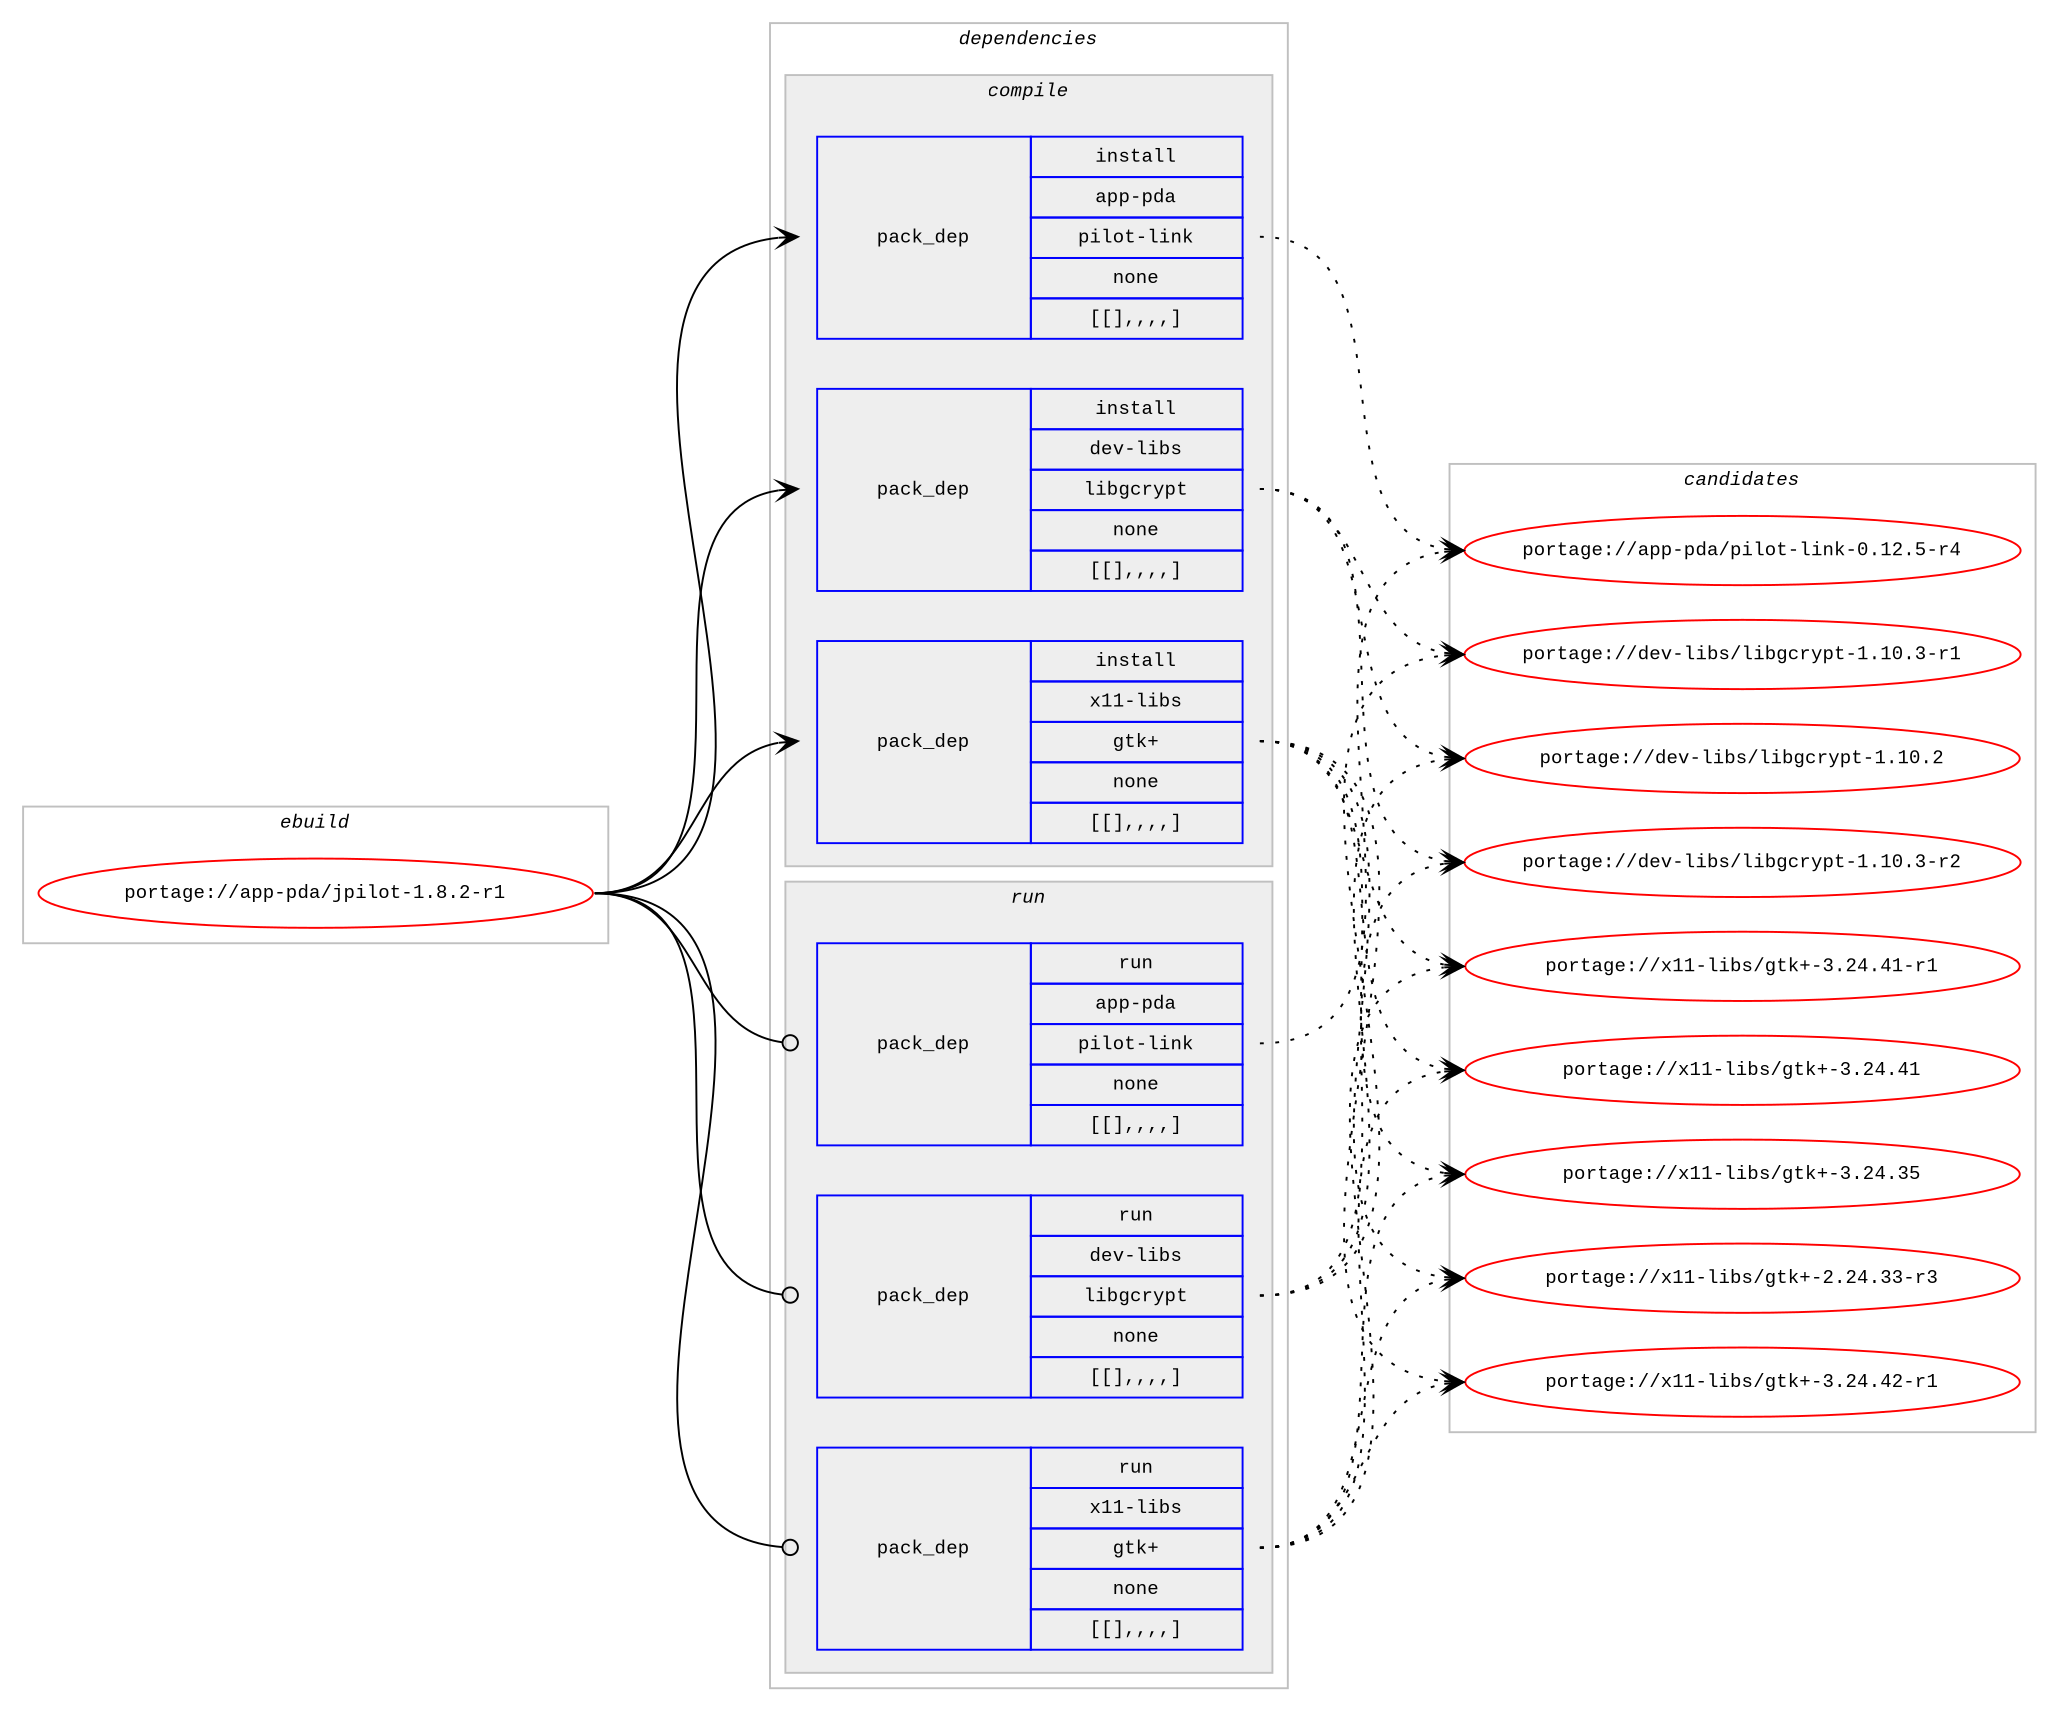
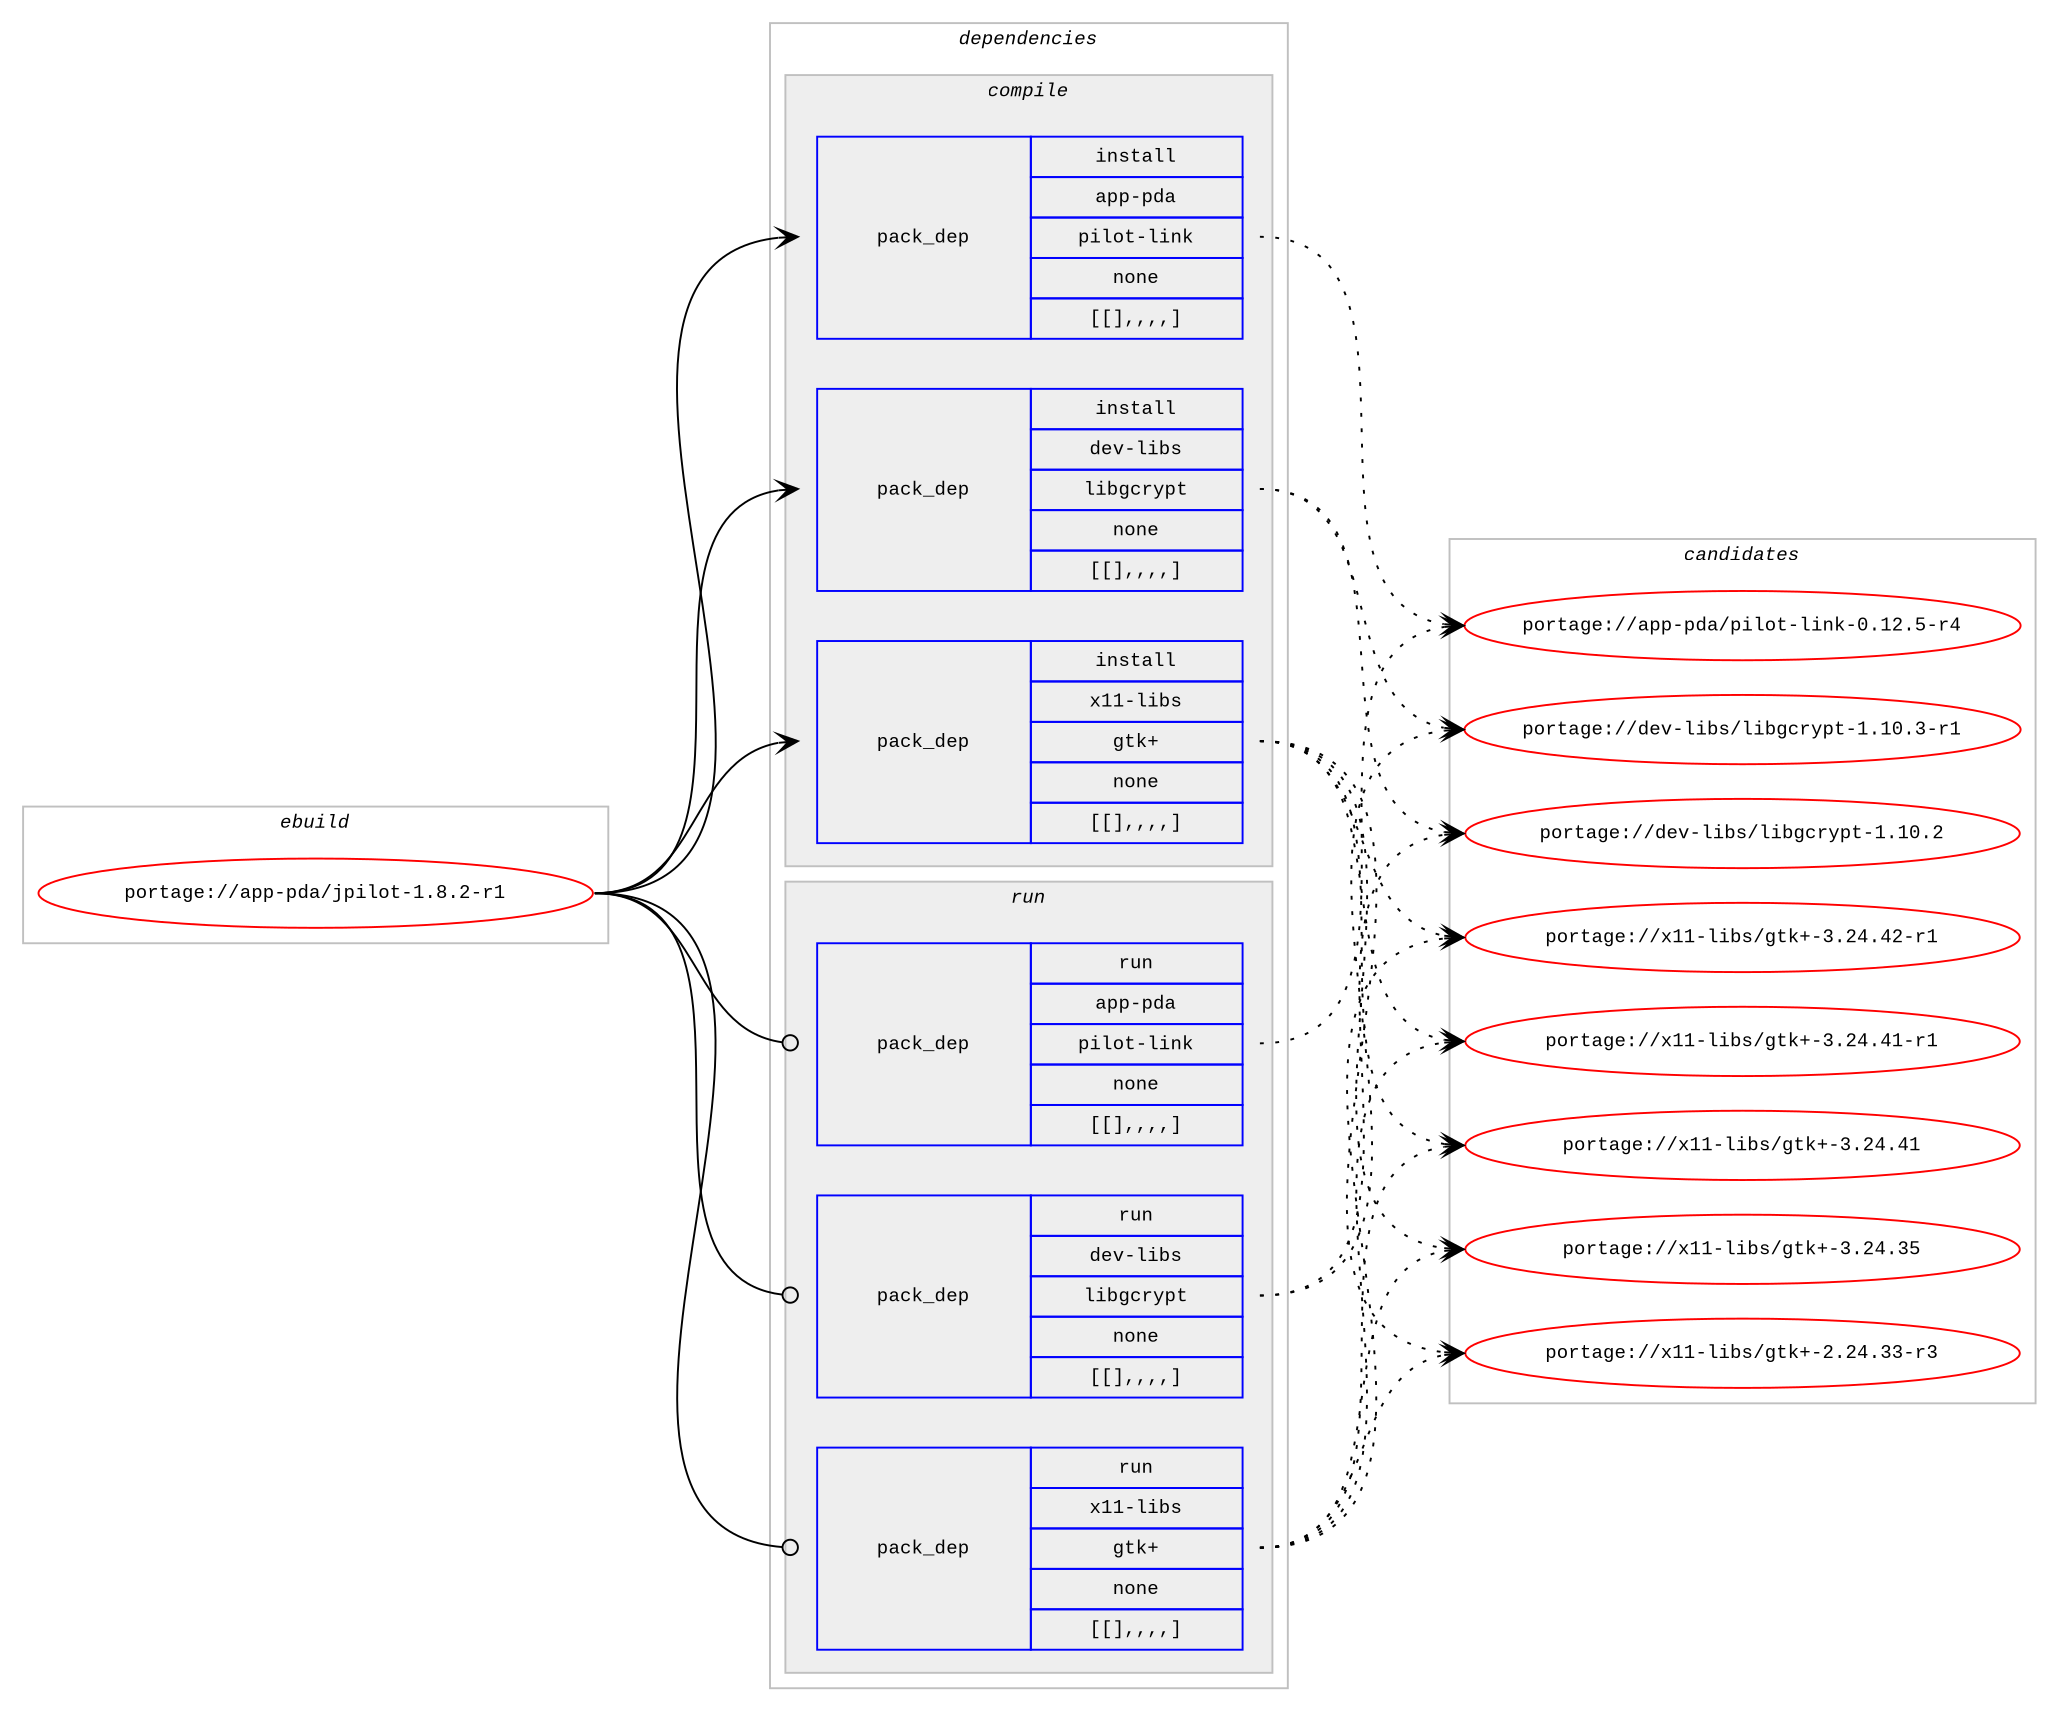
(1743, 862) -> none
